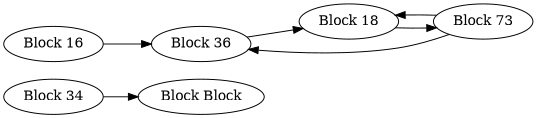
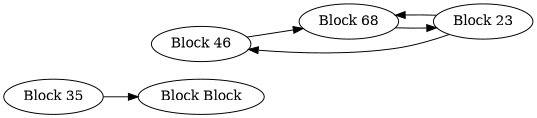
(349, 22) -> (349, 22)
(483, 22) -> (483, 22)
(53, 44) -> none
(201, 44) -> (201, 44)
(53, 97) -> (53, 97)
